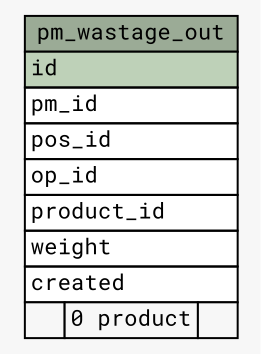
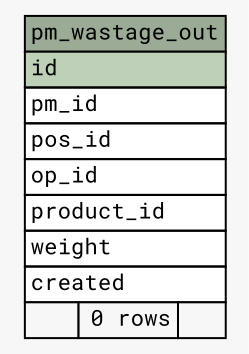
(131, 319) -> (131, 319)
